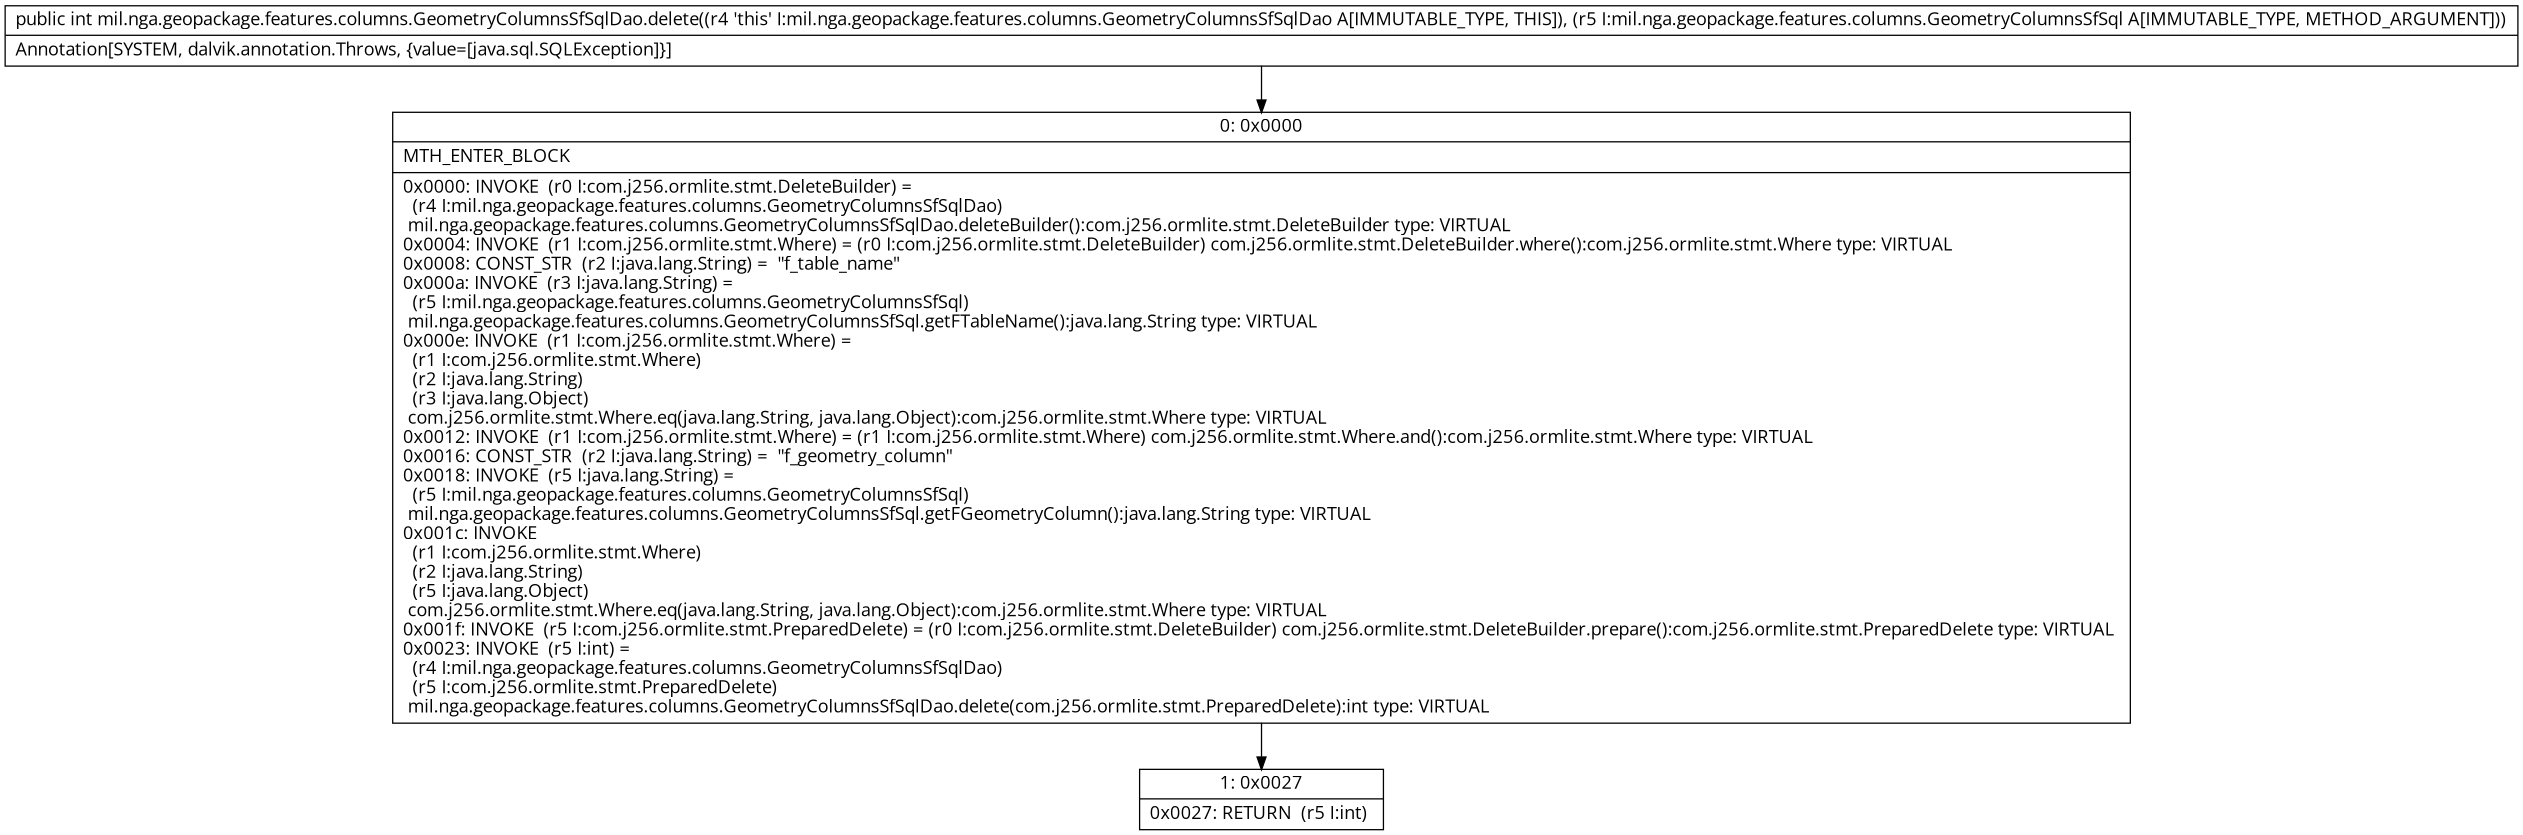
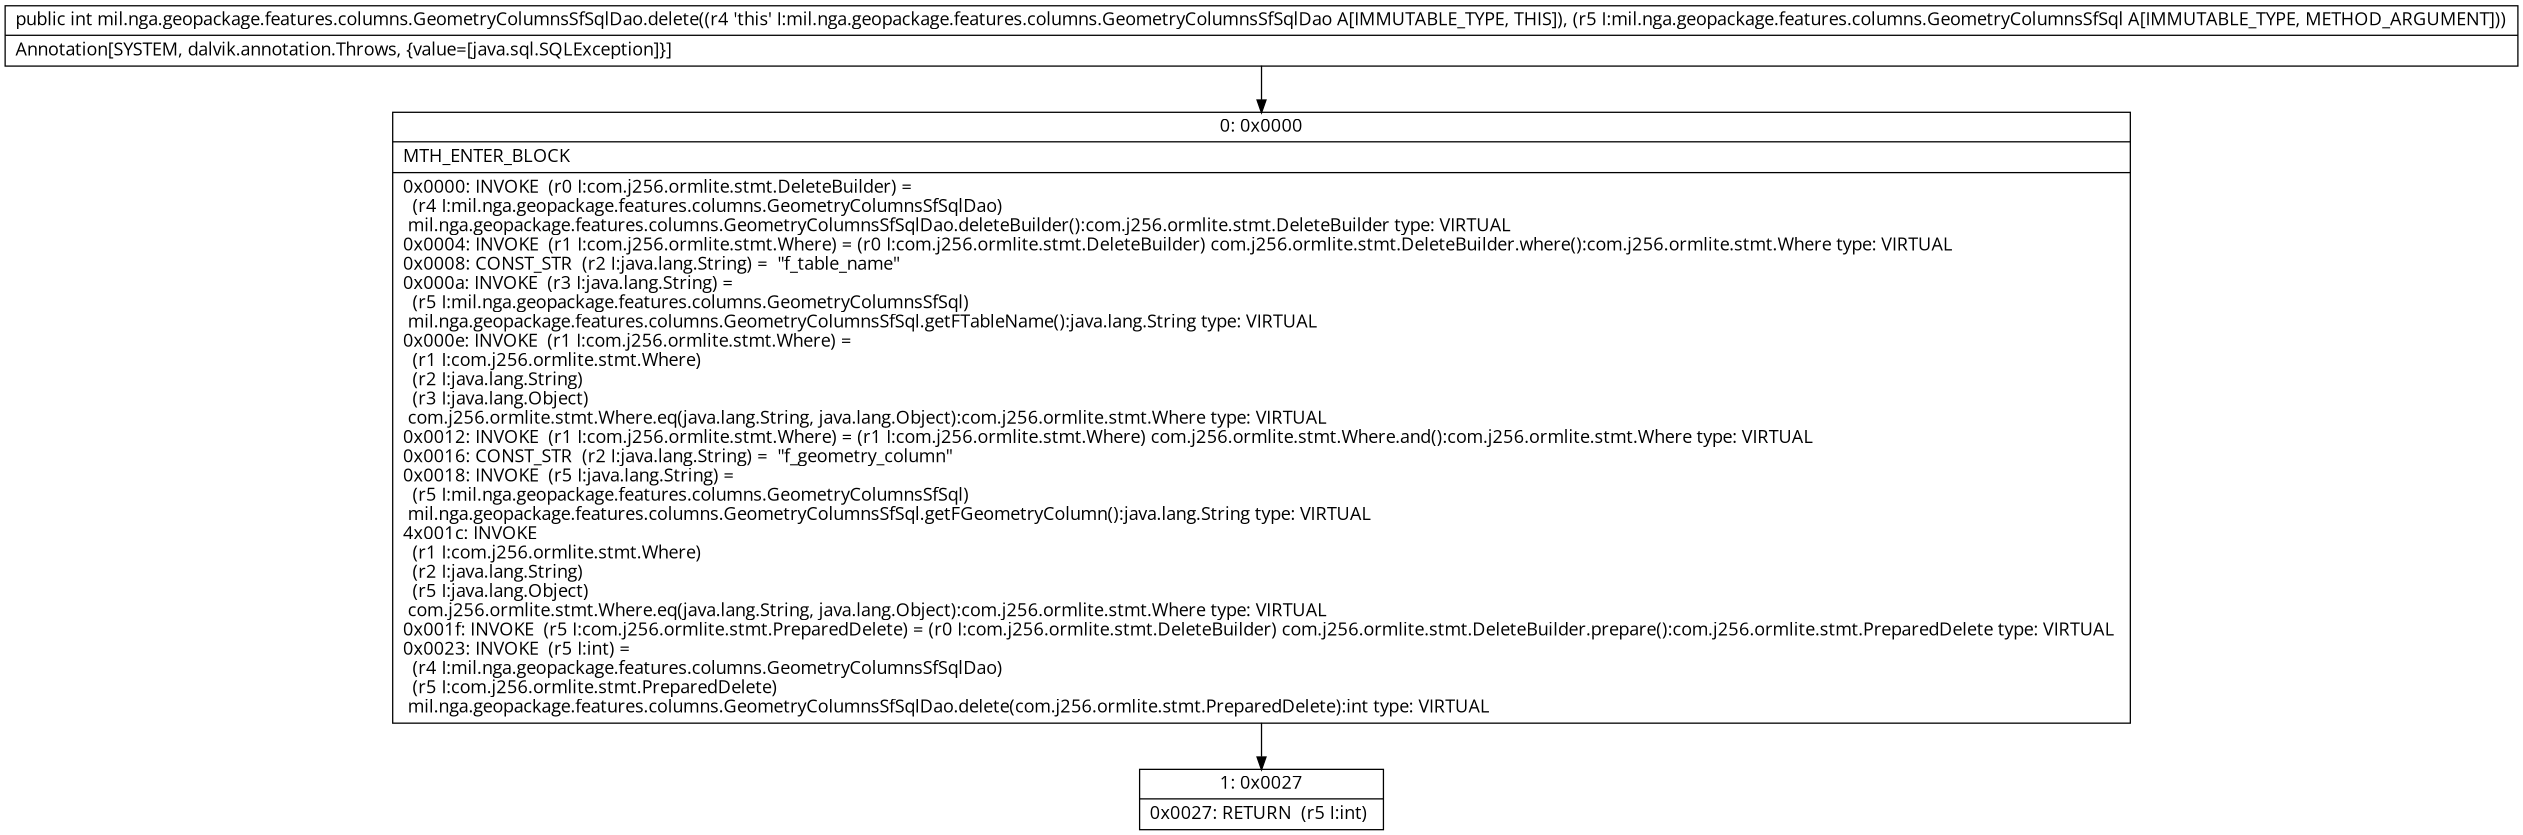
(475, 534) -> (475, 534)
